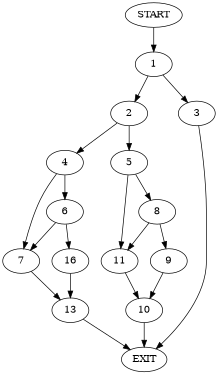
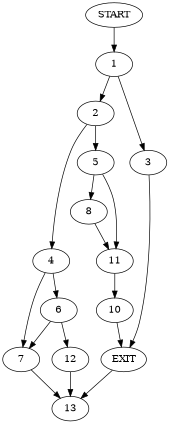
(70, 261) -> (70, 359)
(169, 261) -> none
(104, 333) -> (99, 382)
